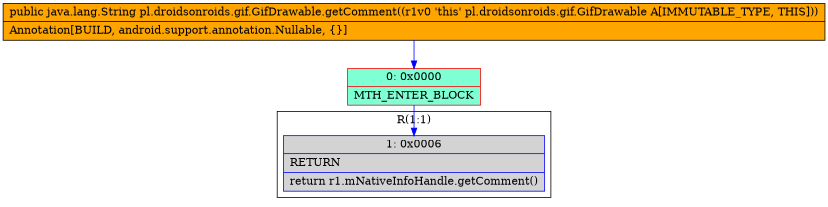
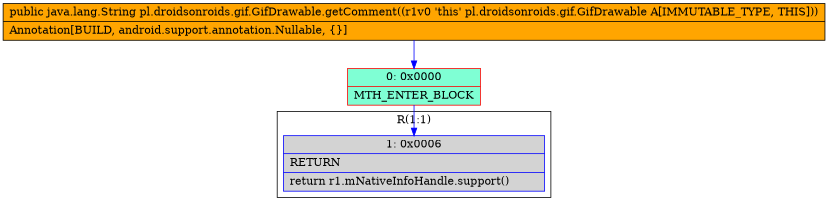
(414, 181) -> (400, 181)
